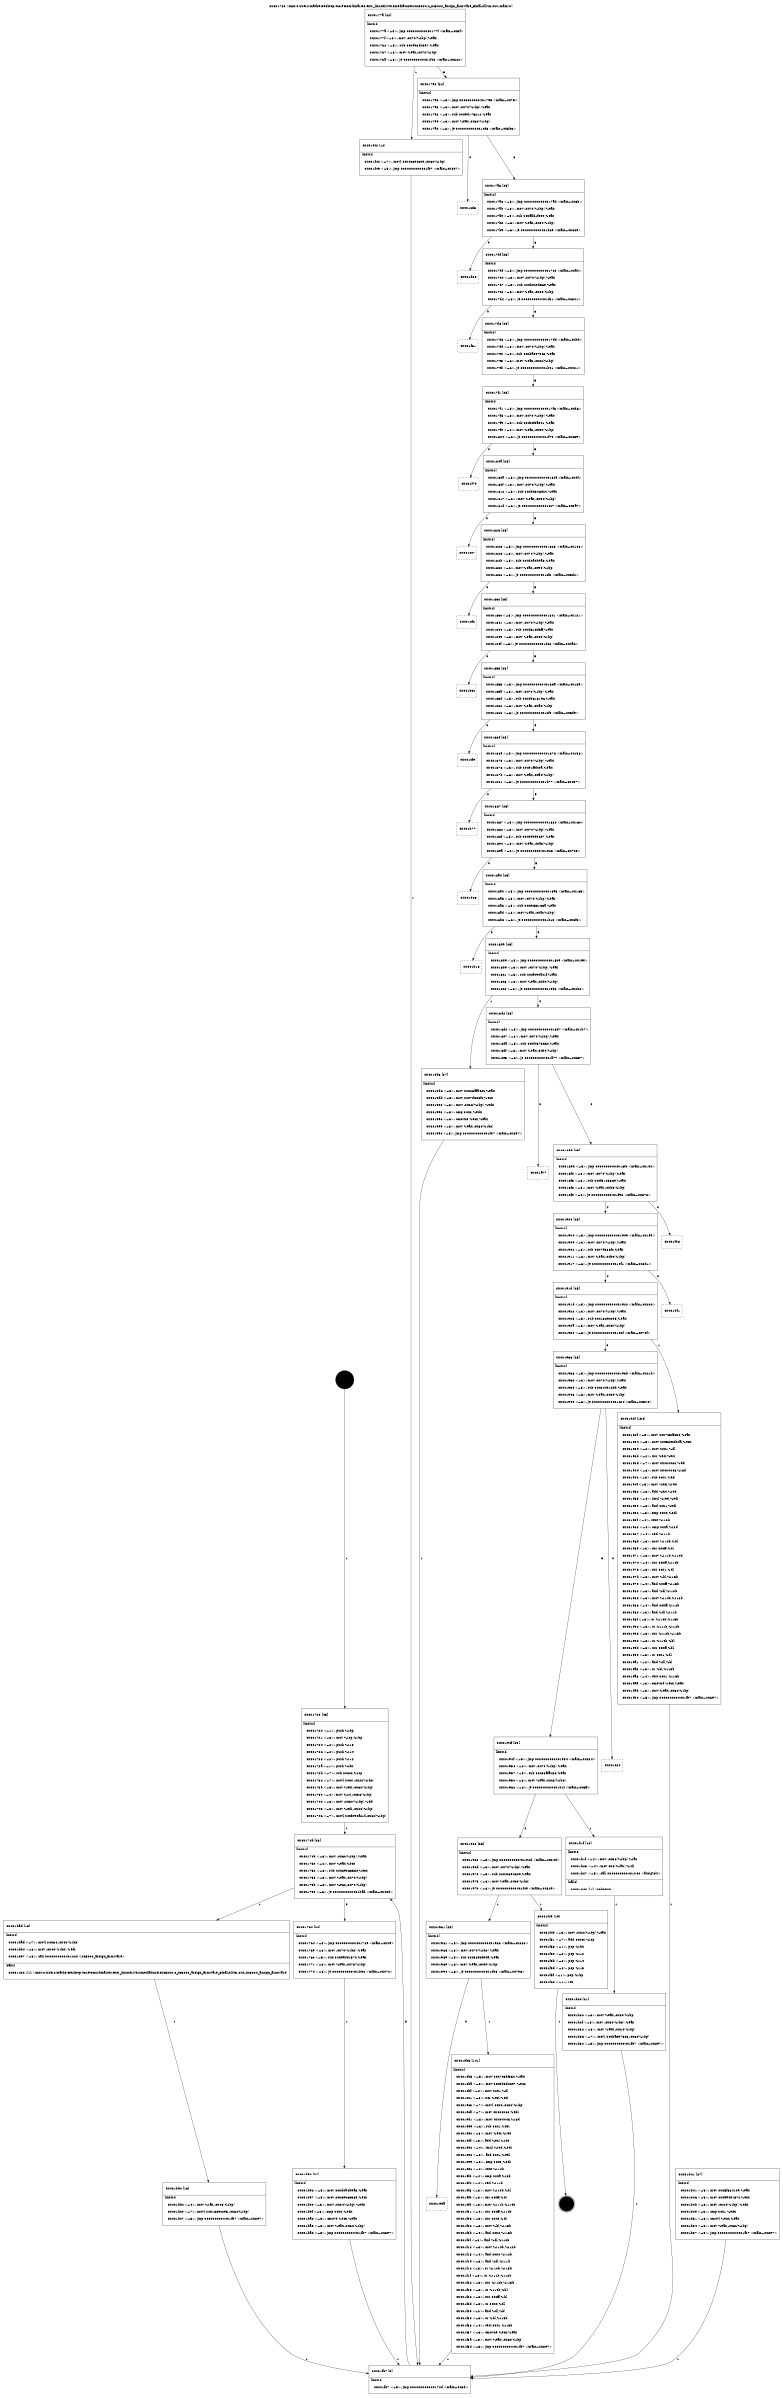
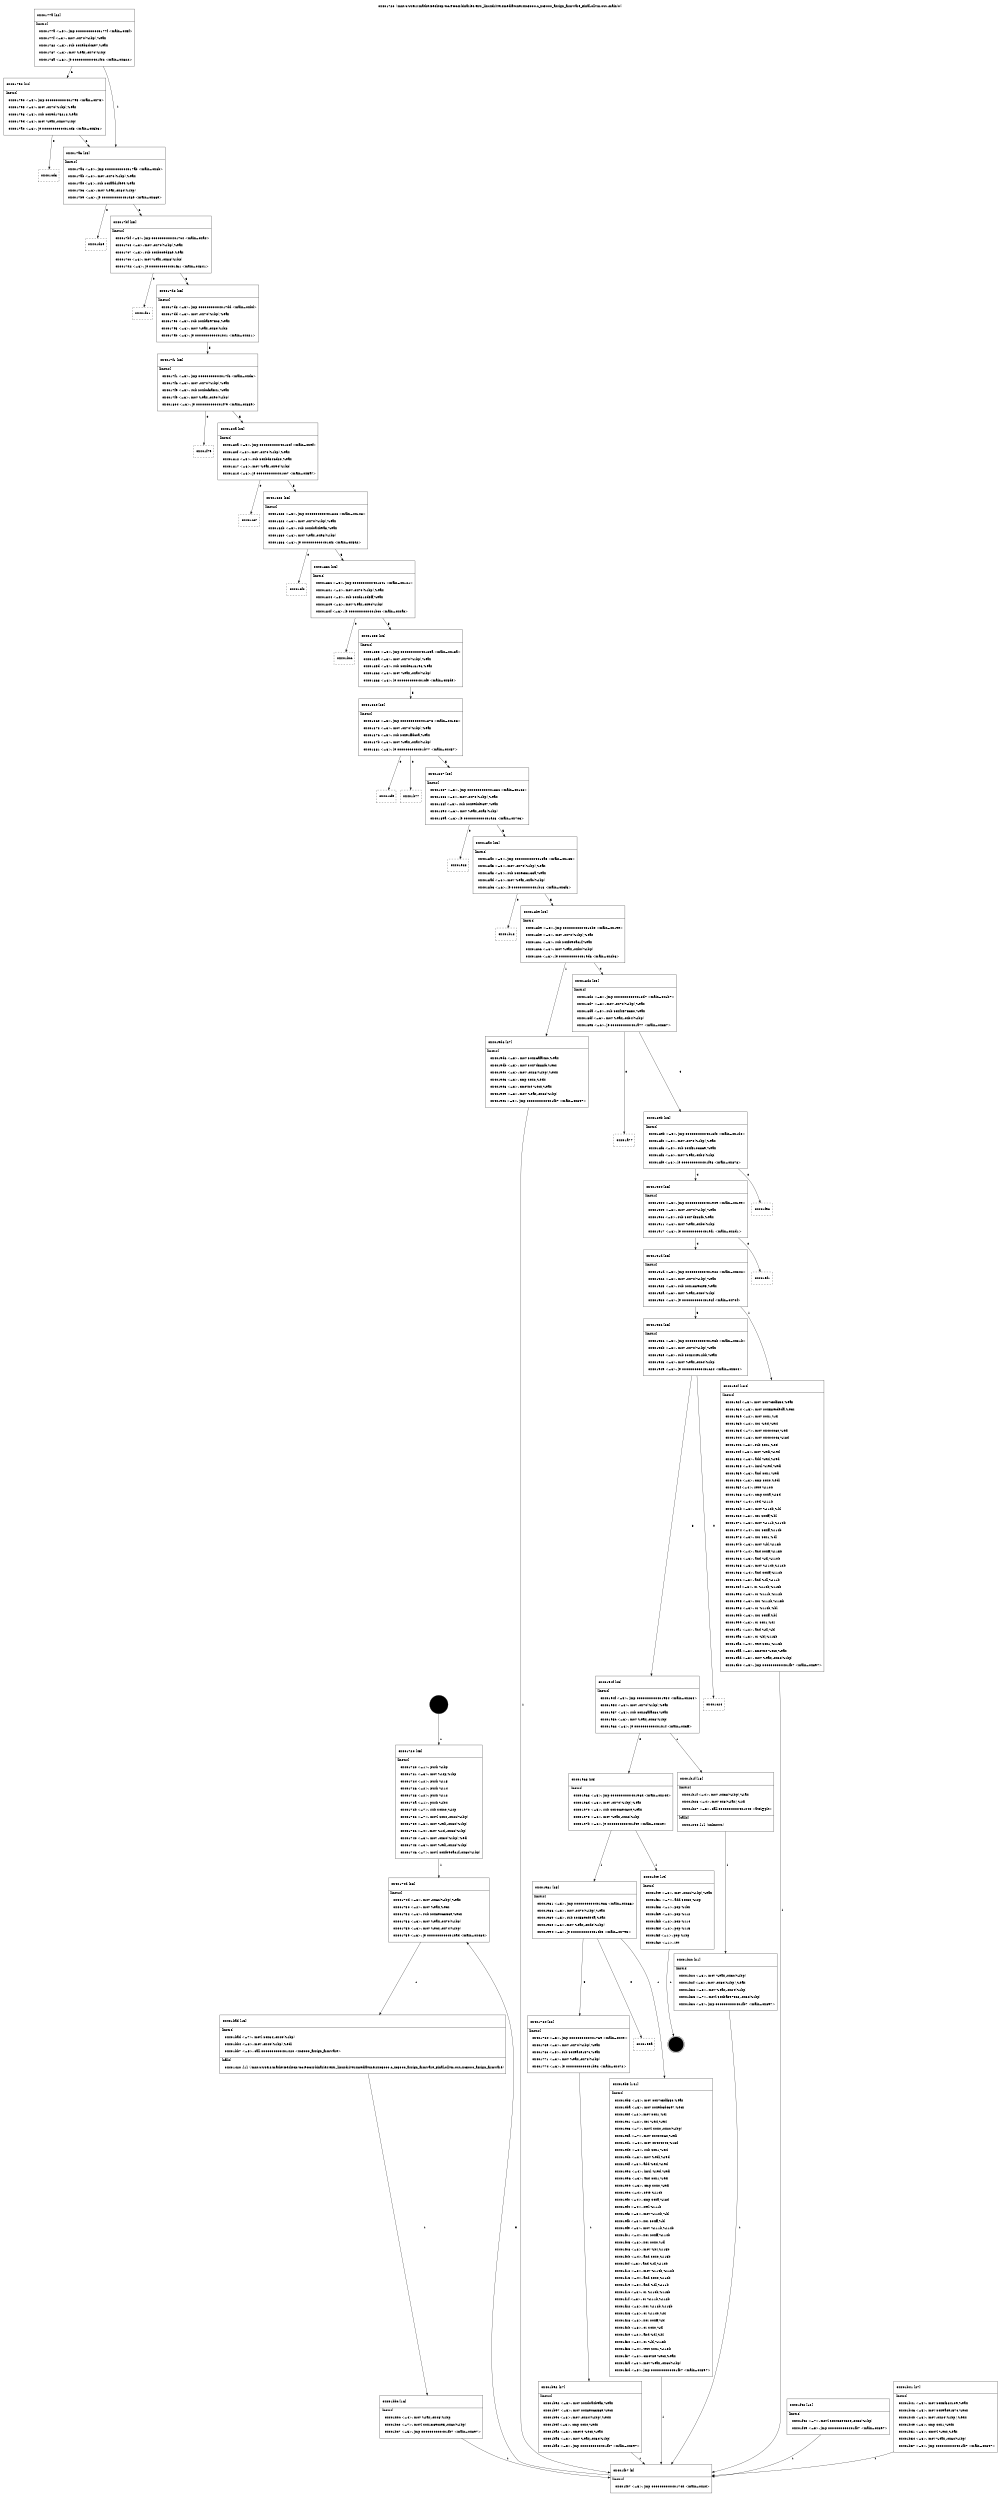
(413, 102) -> (114, 105)
(477, 734) -> (395, 772)
(345, 1909) -> (581, 1976)
